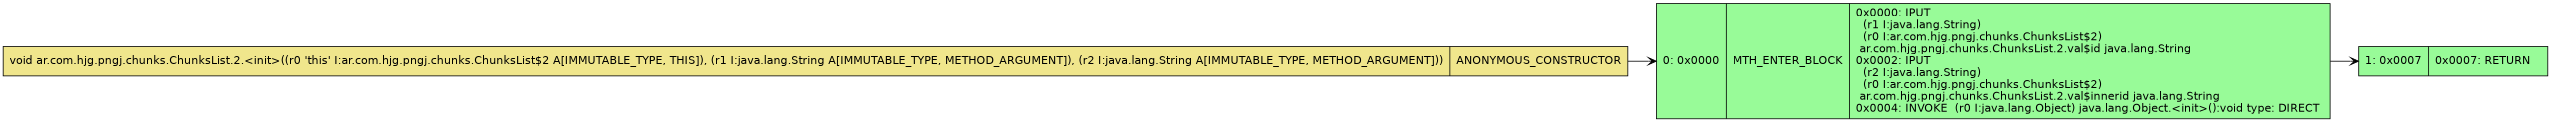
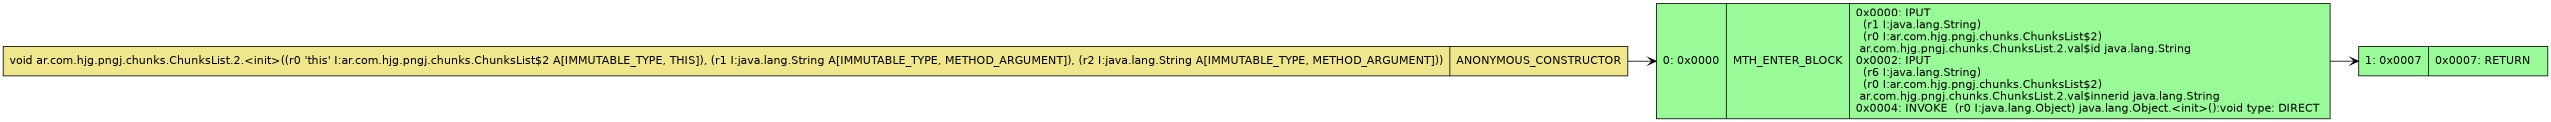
(1919, 73) -> (1919, 73)
